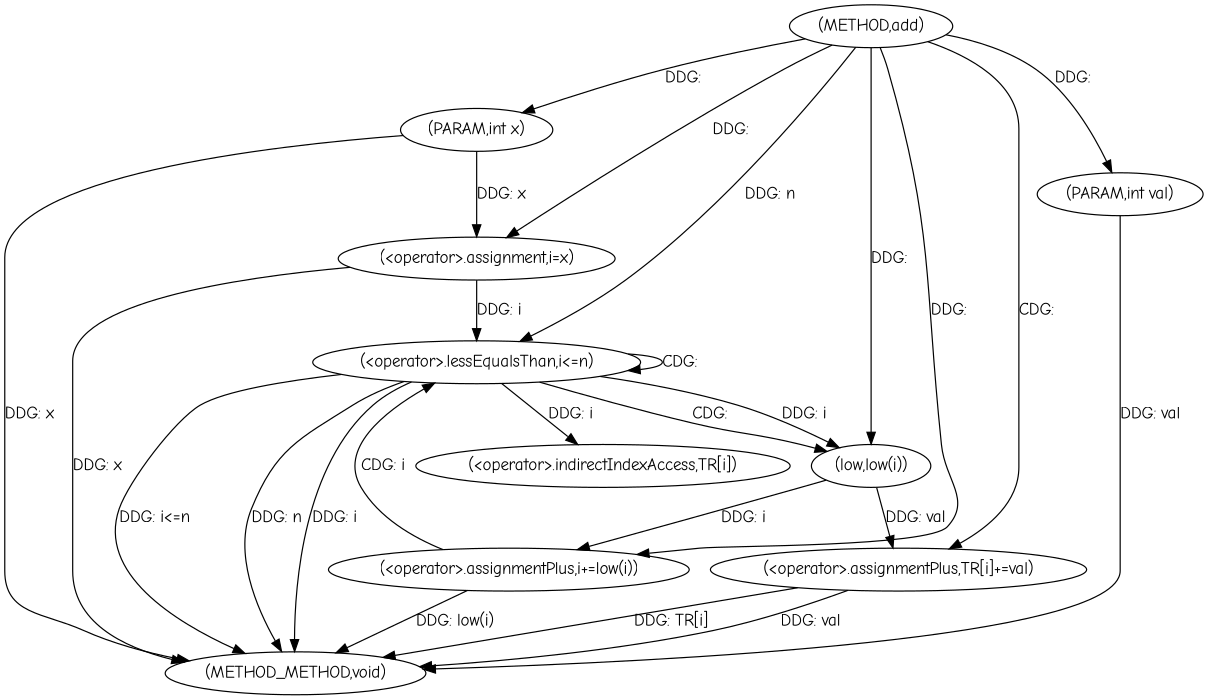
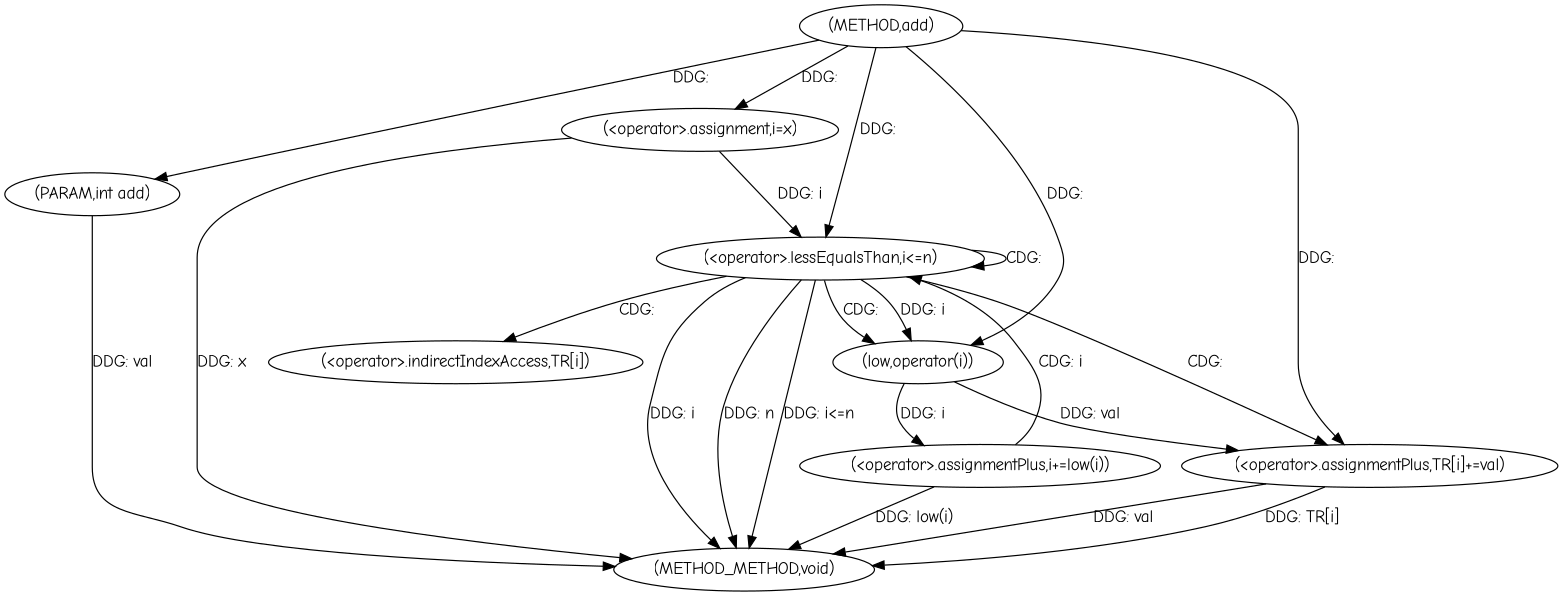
(477, 130) -> none
(770, 194) -> (881, 130)
(1120, 194) -> (92, 194)
(1039, 310) -> (1319, 259)
none -> (1115, 349)
(571, 414) -> (639, 310)
(941, 437) -> none
(871, 466) -> (918, 362)
